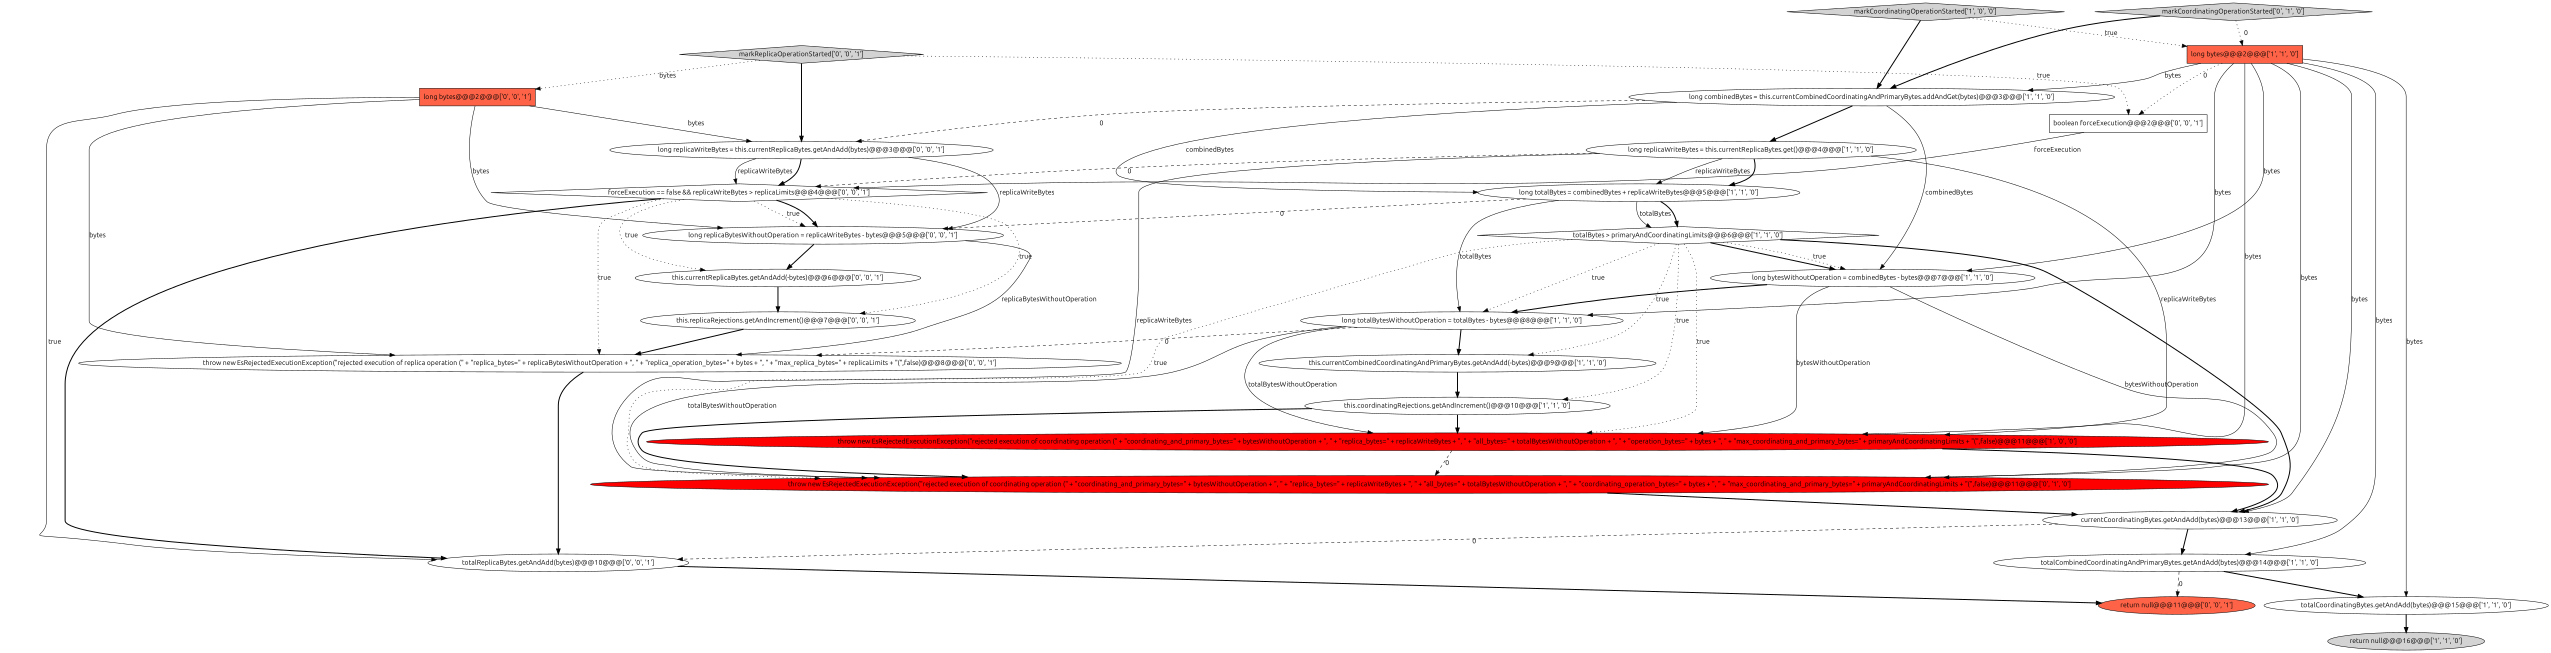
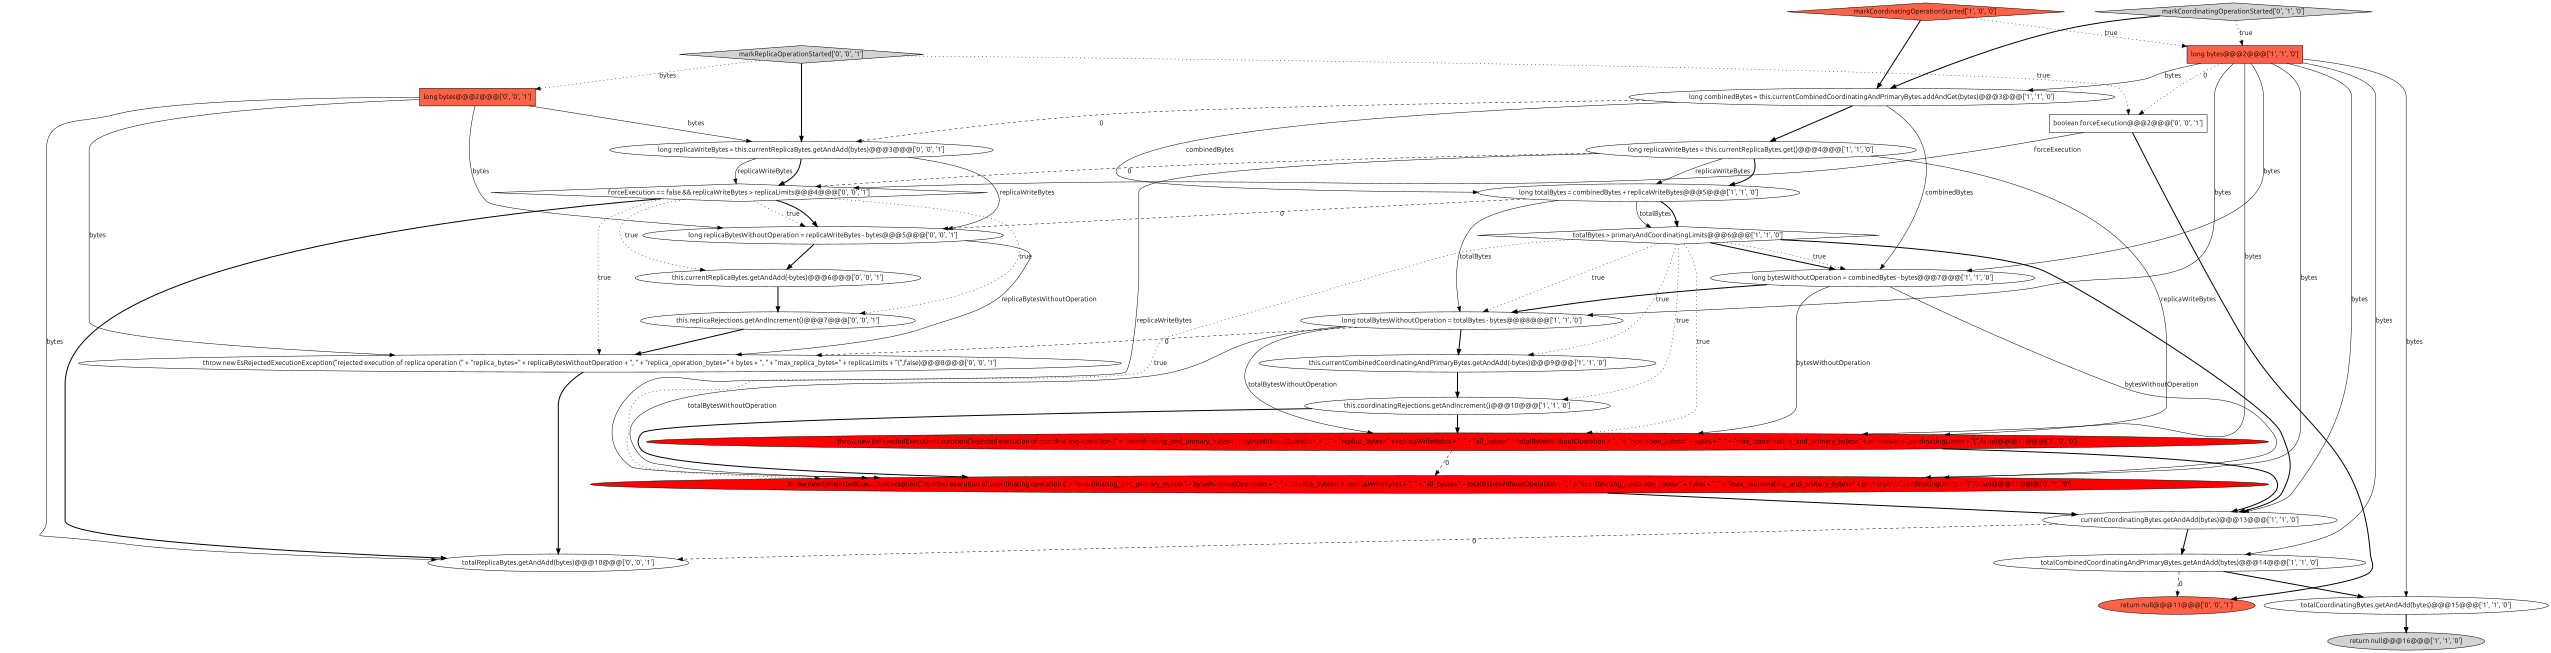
(1926, 12) -> (1926, 12)
(2246, 33) -> (2246, 33)
(55, 342) -> (55, 342)
(1387, 585) -> (2287, 396)
